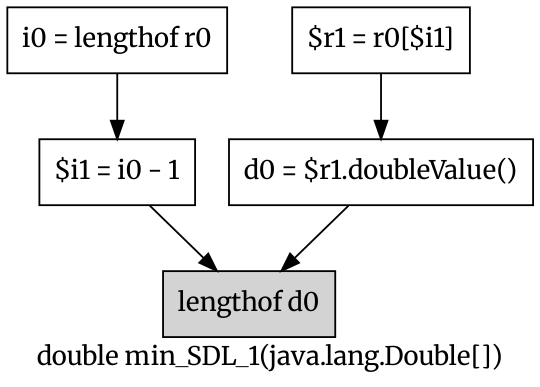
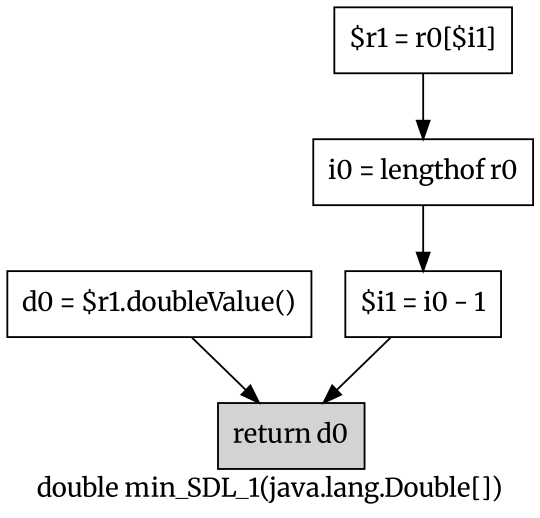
(381, 97) -> (423, 97)
(249, 304) -> (291, 436)
